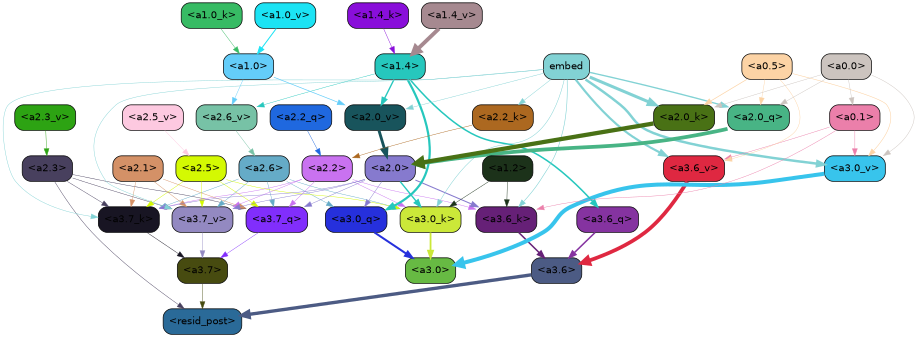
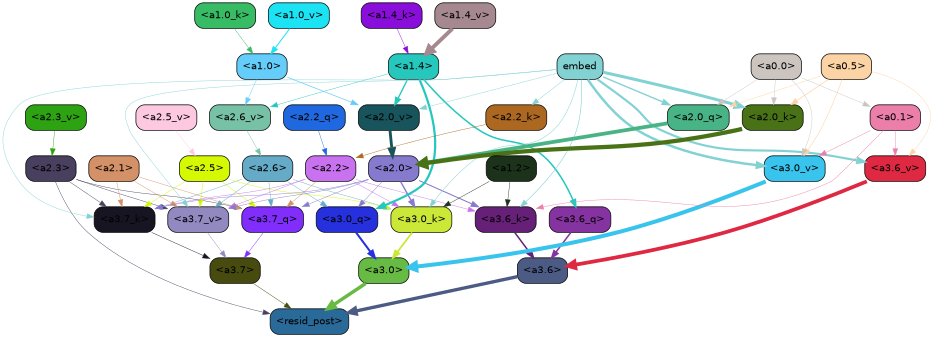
(406, 189) -> (404, 188)
(305, 192) -> (304, 192)
none -> (350, 294)
